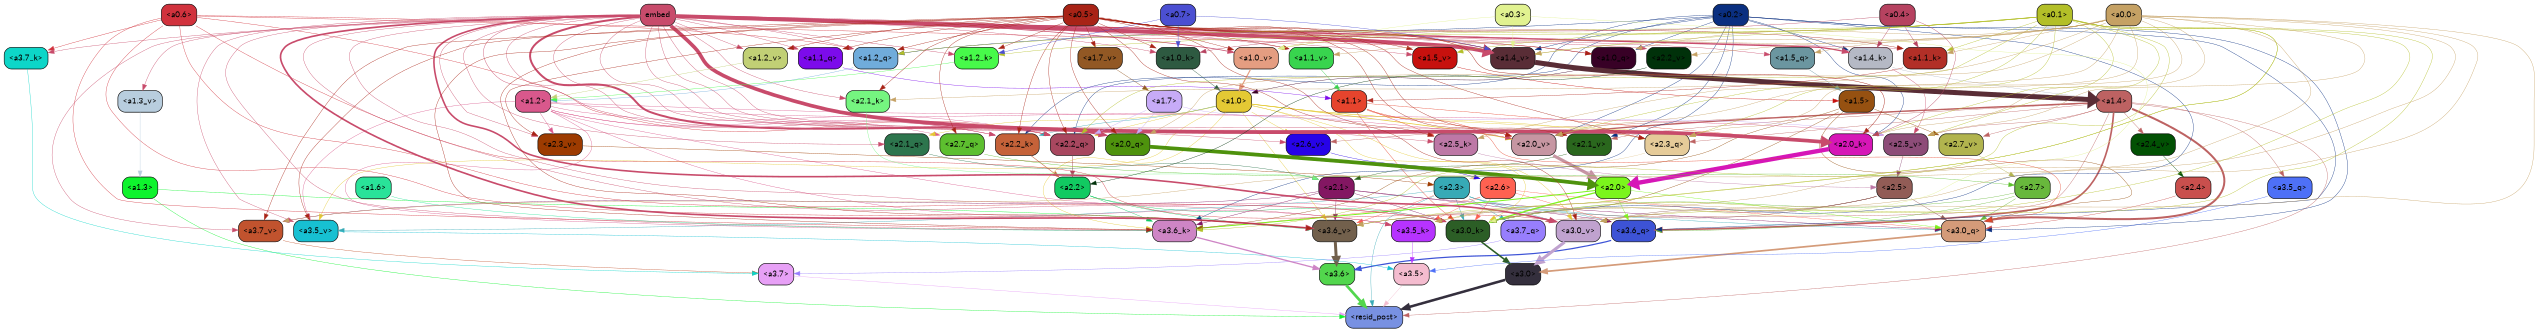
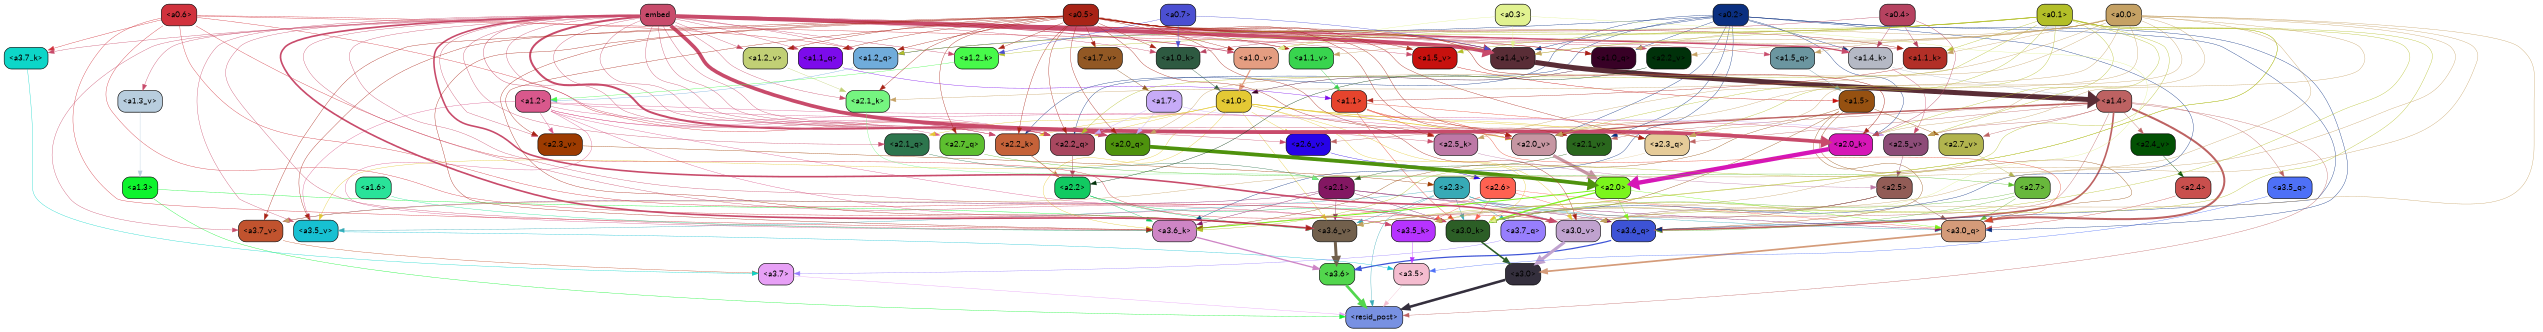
(650, 80) -> (820, 81)
(1131, 120) -> (1131, 120)
none -> (1922, 190)
(1398, 208) -> (1398, 208)
